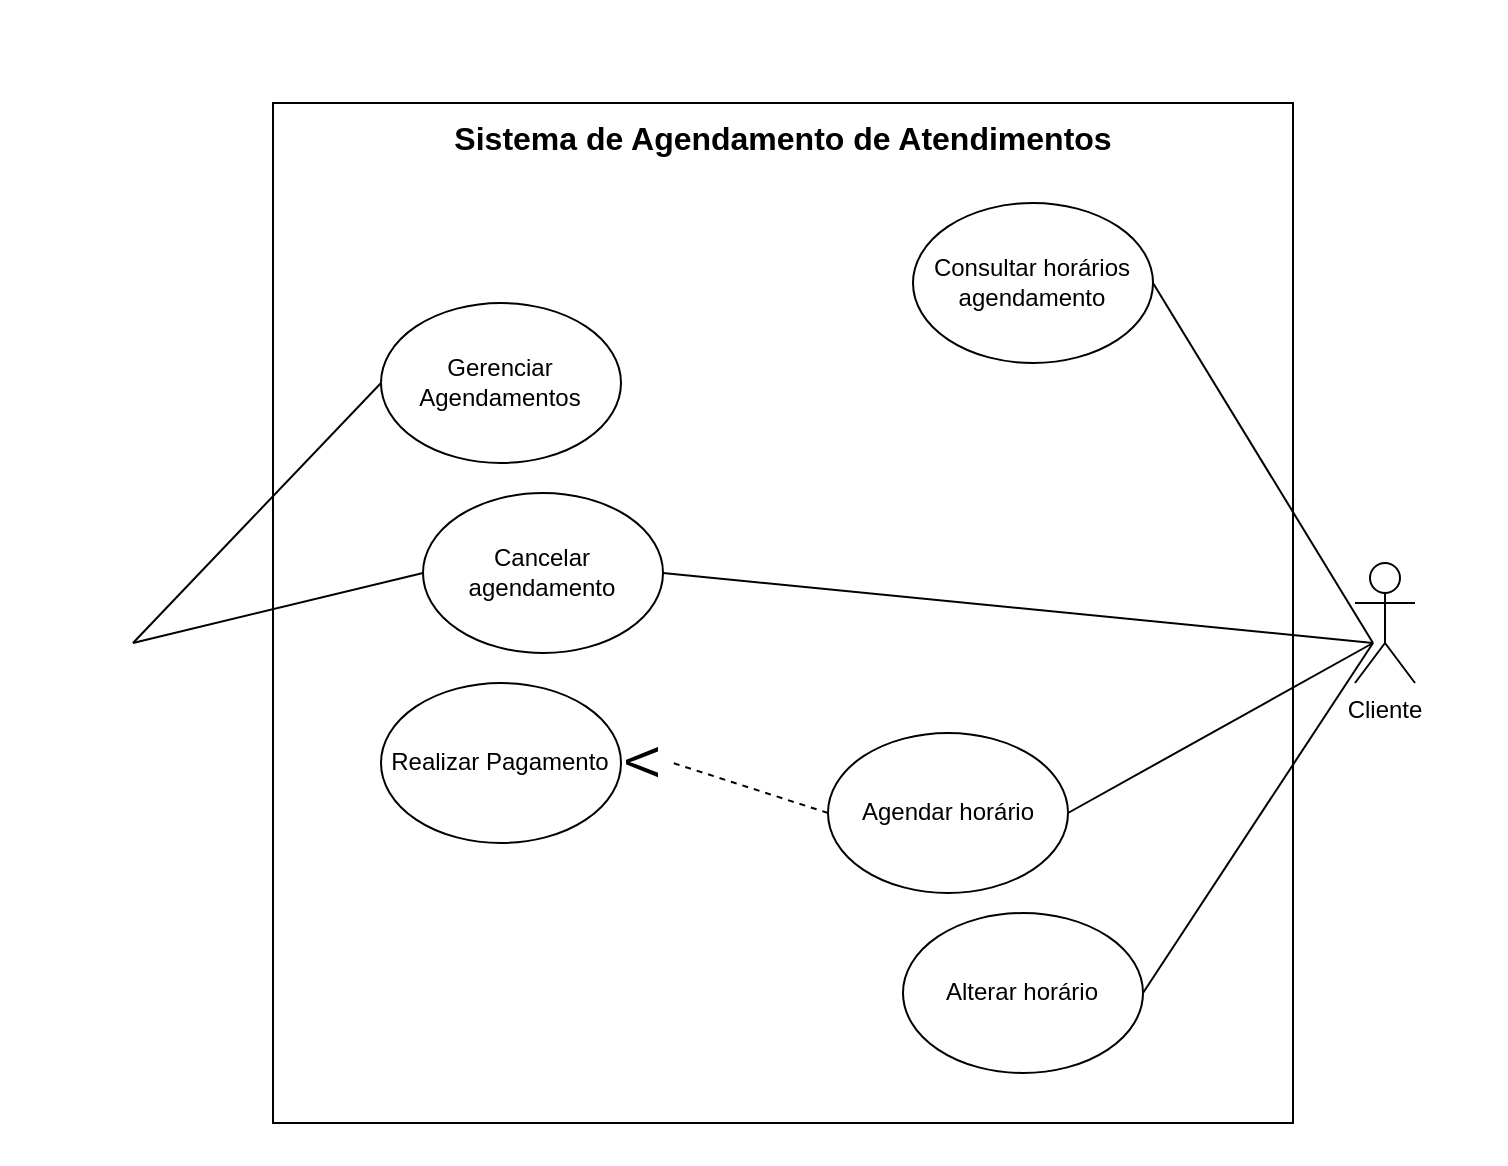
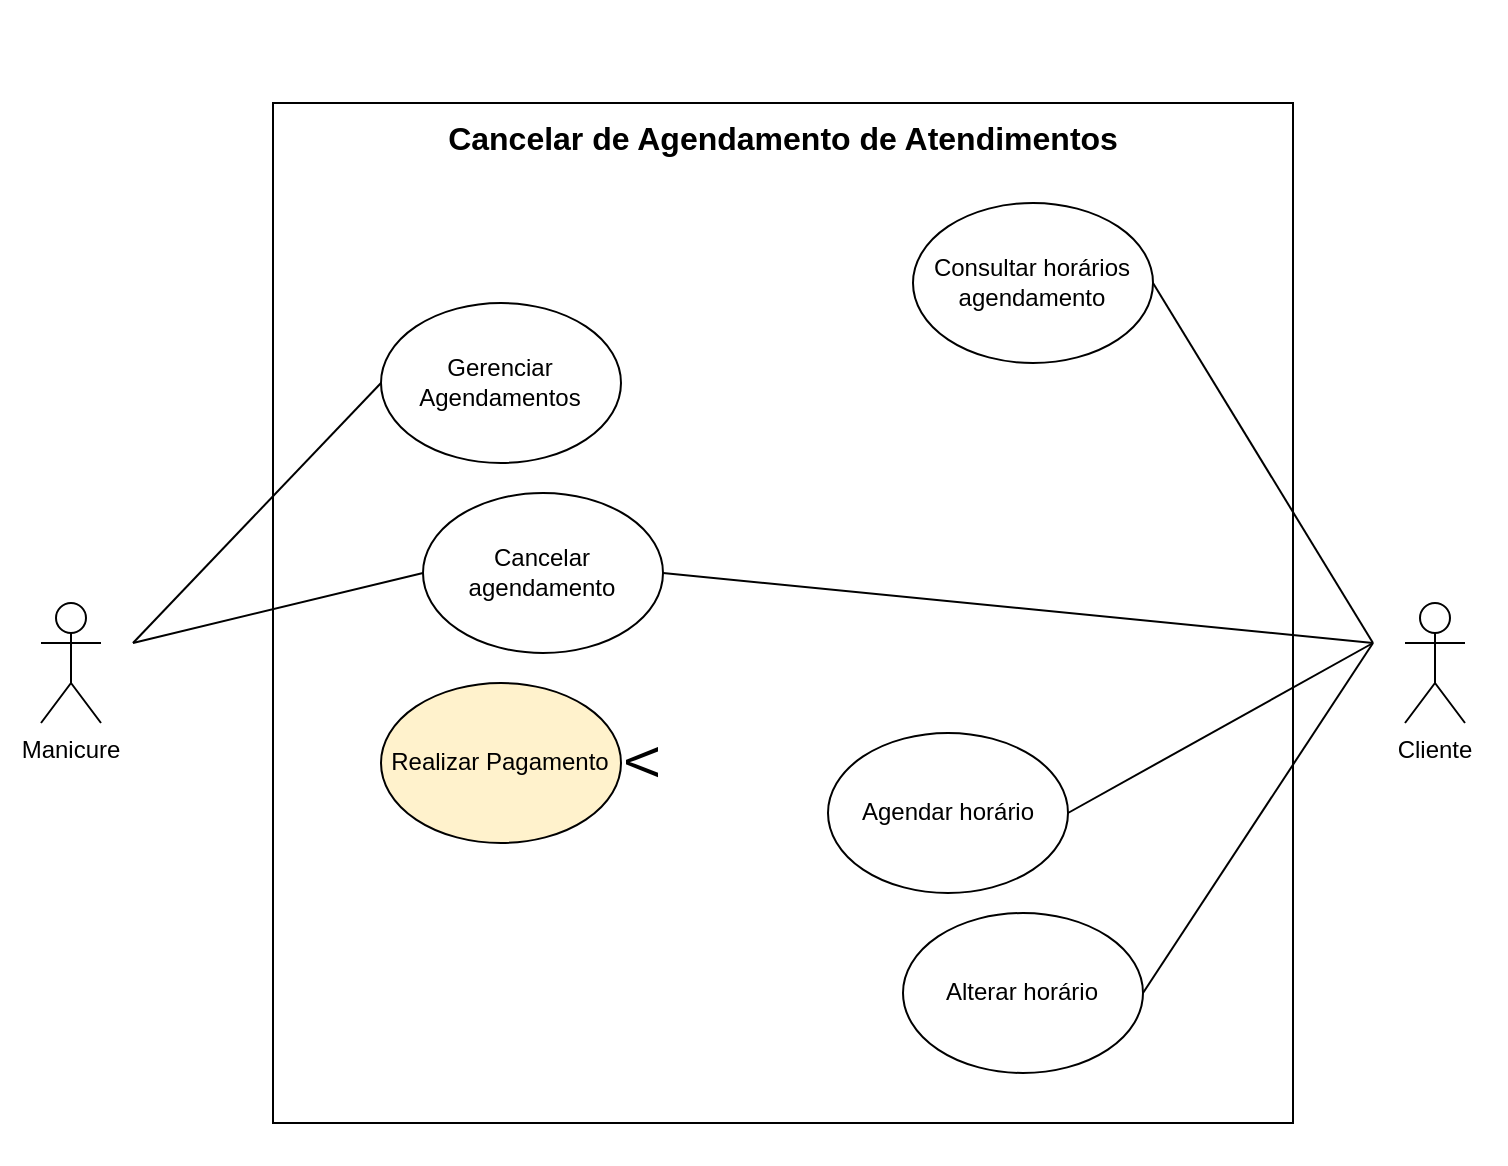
(784, 141) -> (784, 141)
(1385, 623) -> (1435, 663)
none -> (71, 663)
(501, 763) -> (501, 763)
(752, 789) -> none
